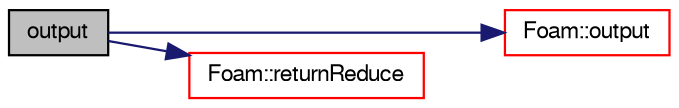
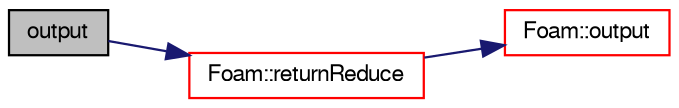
(295, 33) -> (453, 53)
